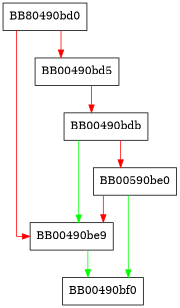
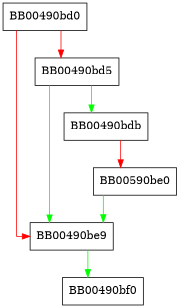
(45, 17) -> (45, 17)
(92, 95) -> (92, 95)
(79, 178) -> (50, 150)
(103, 205) -> (103, 205)
(128, 233) -> none
